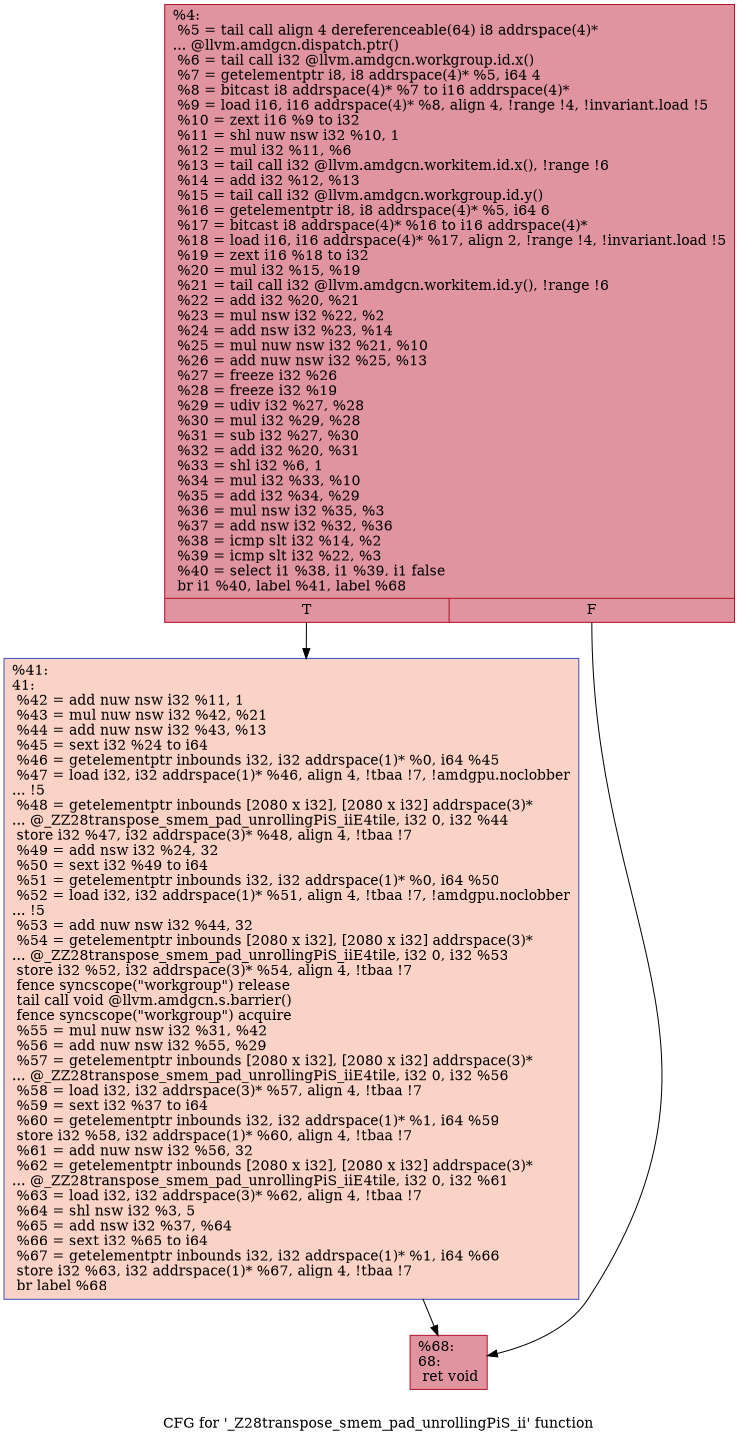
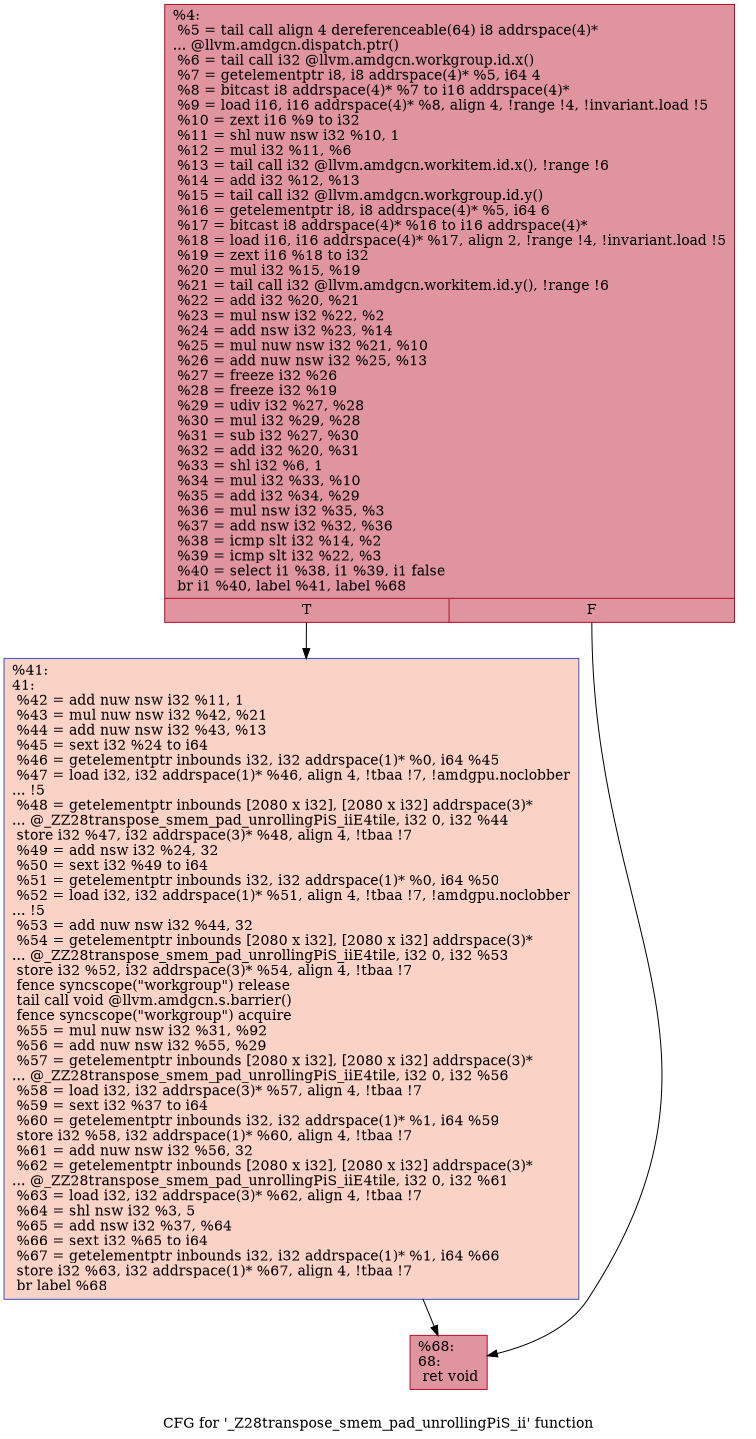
(140, 1031) -> (140, 1031)
